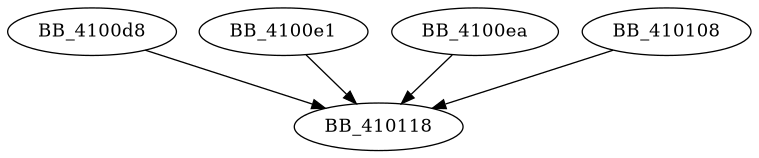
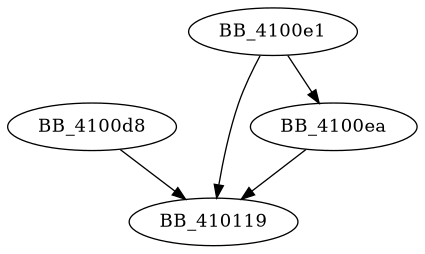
(667, 32) -> none
none -> (300, 74)
(379, 127) -> (214, 222)
